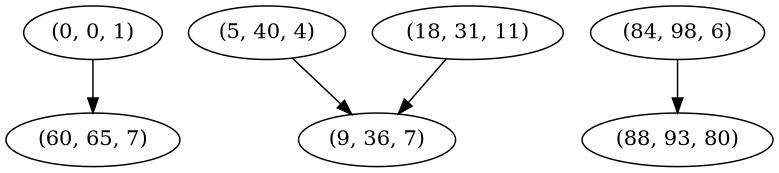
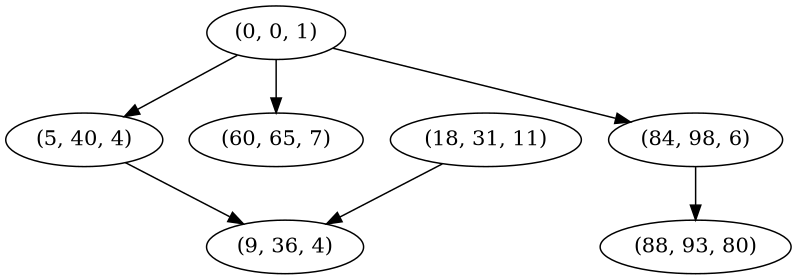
none -> (188, 82)
none -> (474, 83)
(377, 140) -> (285, 247)
